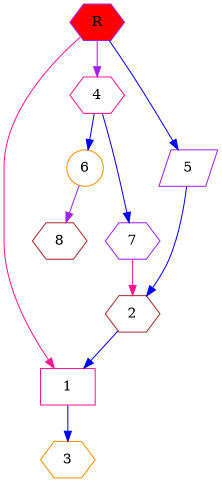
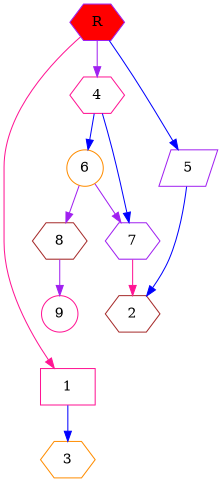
none -> (105, 199)
none -> (60, 314)
(104, 346) -> none
